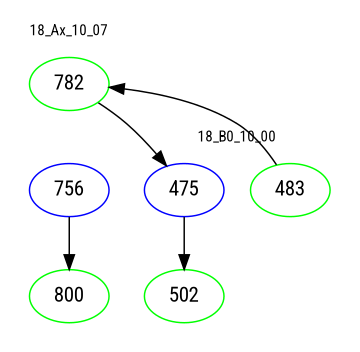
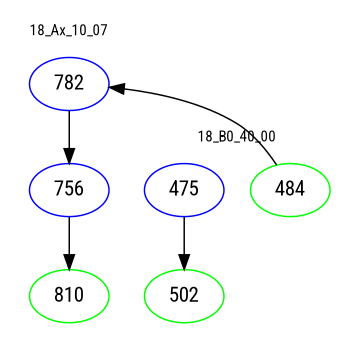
(69, 84) -> (69, 84)
(142, 138) -> (69, 130)
(237, 138) -> (237, 138)
(290, 190) -> (290, 190)
(69, 296) -> (69, 296)
